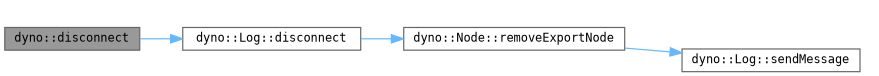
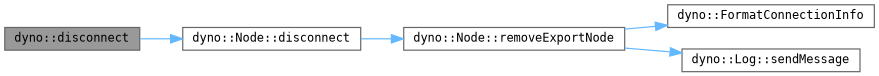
none -> (771, 16)
(272, 39) -> (272, 39)
